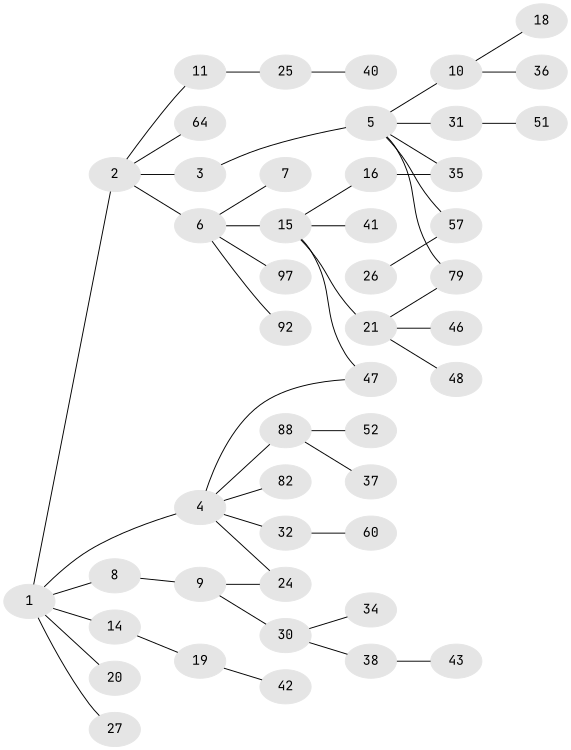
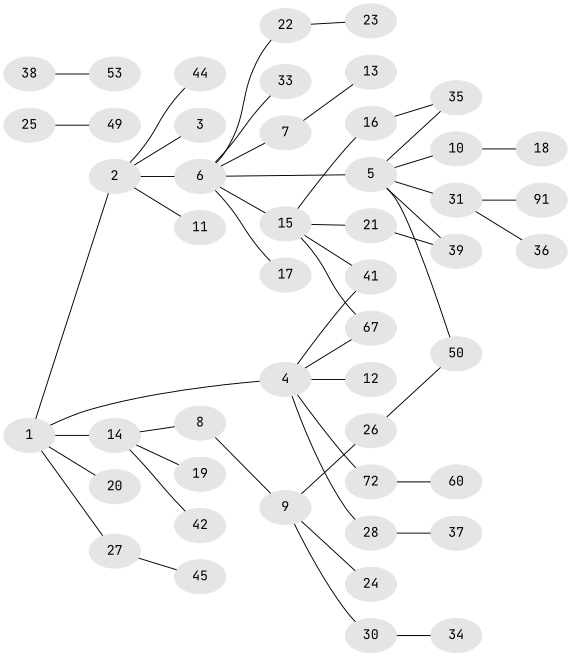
none -> (371, 21)
(243, 72) -> none
(371, 72) -> (115, 125)
none -> (371, 72)
(499, 72) -> (499, 226)
none -> (286, 82)
(200, 123) -> (200, 74)
(542, 123) -> (542, 200)
(282, 142) -> (286, 175)
(456, 226) -> (456, 354)
(286, 277) -> (286, 275)
(456, 277) -> (456, 251)
(286, 328) -> (286, 26)
(456, 328) -> none
(371, 379) -> (371, 328)
(456, 379) -> none
(286, 431) -> (371, 533)
(371, 431) -> none
none -> (330, 468)
(286, 482) -> (371, 379)
(286, 533) -> (371, 482)
(243, 546) -> (326, 327)
none -> (200, 577)
(72, 589) -> (157, 429)
(328, 648) -> none
(456, 661) -> (115, 74)
(243, 674) -> (157, 480)
